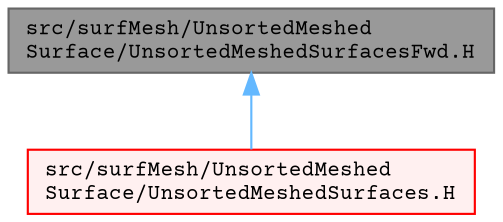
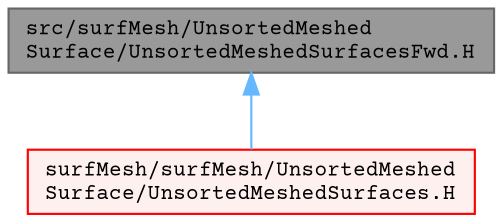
(251, 182) -> (251, 182)
